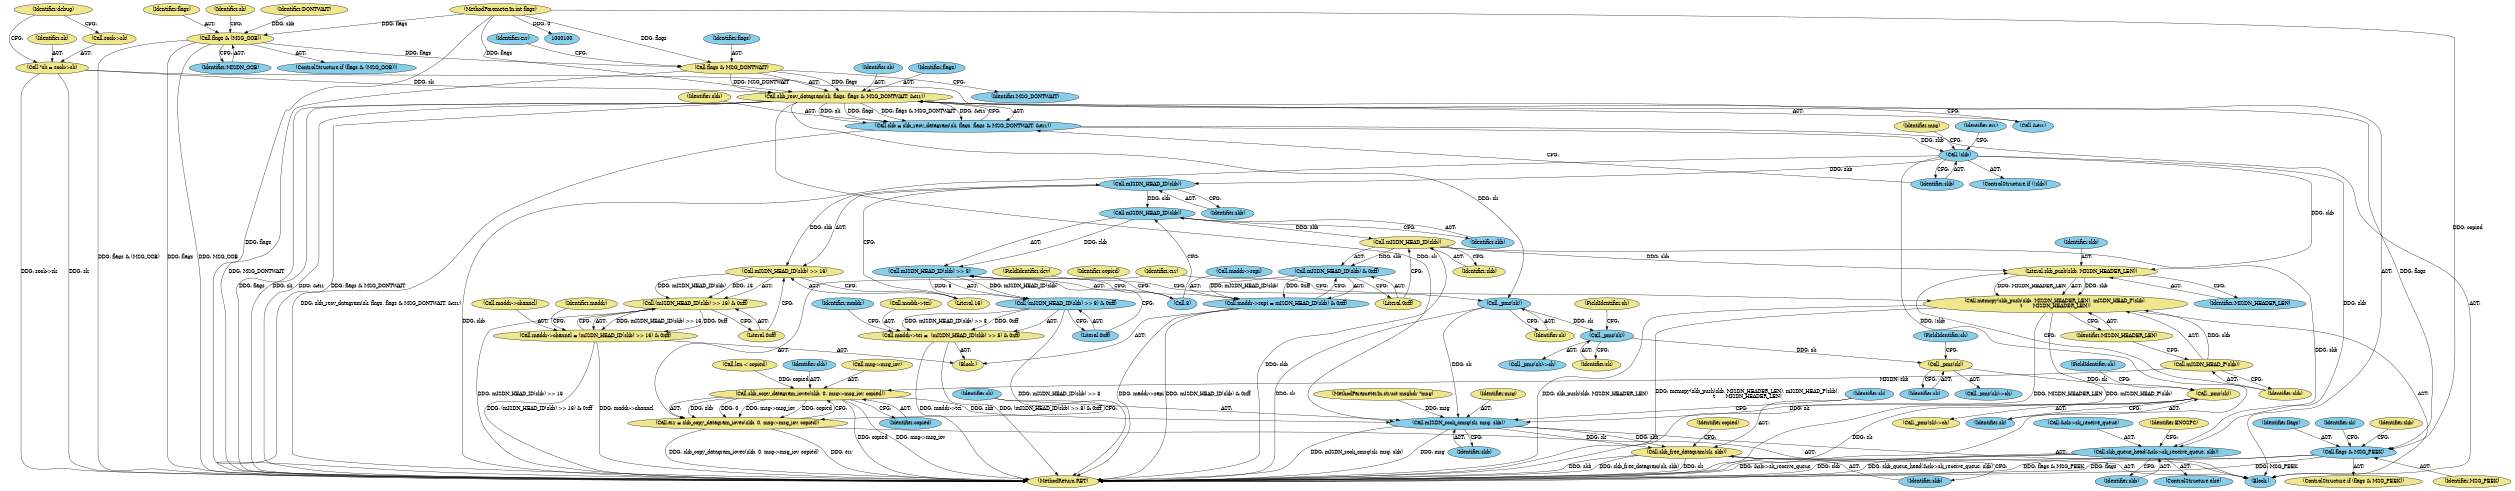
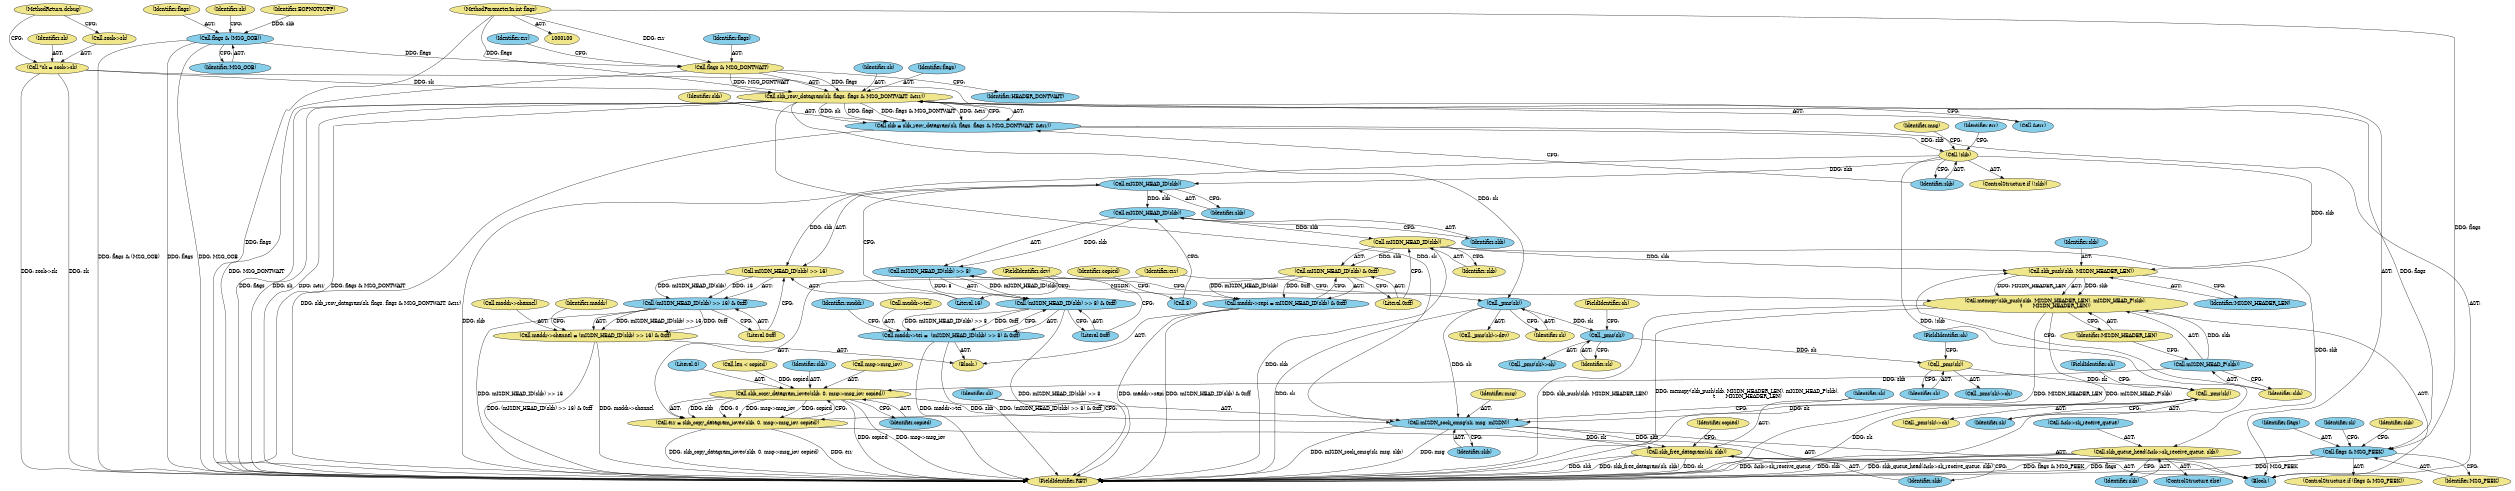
(53, 10) -> (53, 10)
(304, 10) -> (304, 10)
(365, 24) -> none
(542, 24) -> (542, 24)
(230, 39) -> (230, 39)
(562, 39) -> (562, 39)
(654, 39) -> (654, 39)
(230, 68) -> (230, 68)
(347, 68) -> none
(1025, 97) -> (1025, 97)
(1958, 155) -> (1958, 155)
(2015, 184) -> (2015, 184)
(2343, 184) -> none
(2468, 228) -> (2468, 228)
(1239, 272) -> none
(1337, 272) -> (1337, 272)
(2081, 272) -> (2081, 272)
(1074, 284) -> none
(1121, 286) -> (1121, 286)
(865, 291) -> (1030, 295)
(695, 304) -> (695, 304)
(969, 304) -> (969, 304)
(587, 318) -> none
none -> (1021, 322)
(951, 336) -> (951, 336)
none -> (1484, 336)
none -> (687, 365)
(2207, 365) -> (2207, 365)
(1894, 380) -> (1894, 380)
(1383, 394) -> none
(1459, 423) -> (1459, 423)
(2174, 423) -> none
(2156, 452) -> (2156, 452)
none -> (2435, 457)
(1063, 482) -> (1063, 482)
